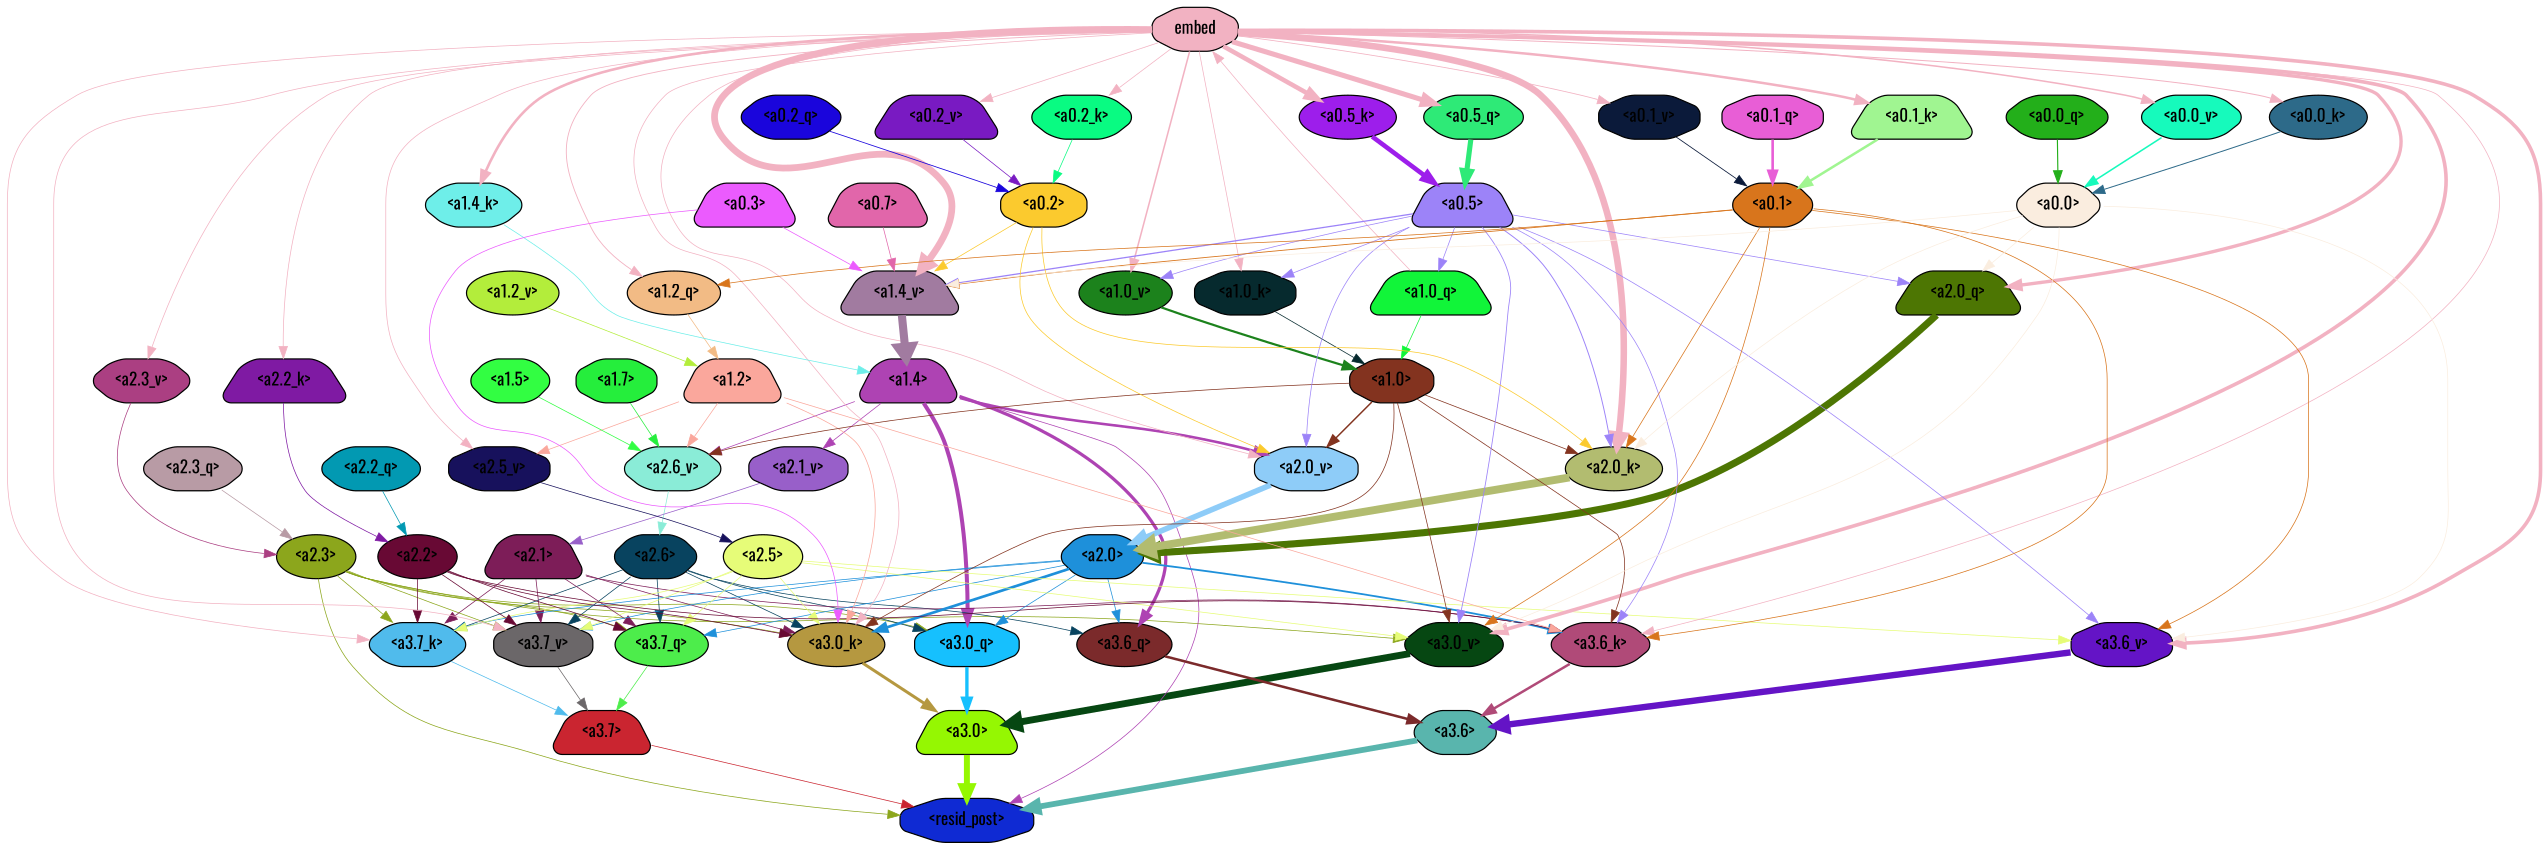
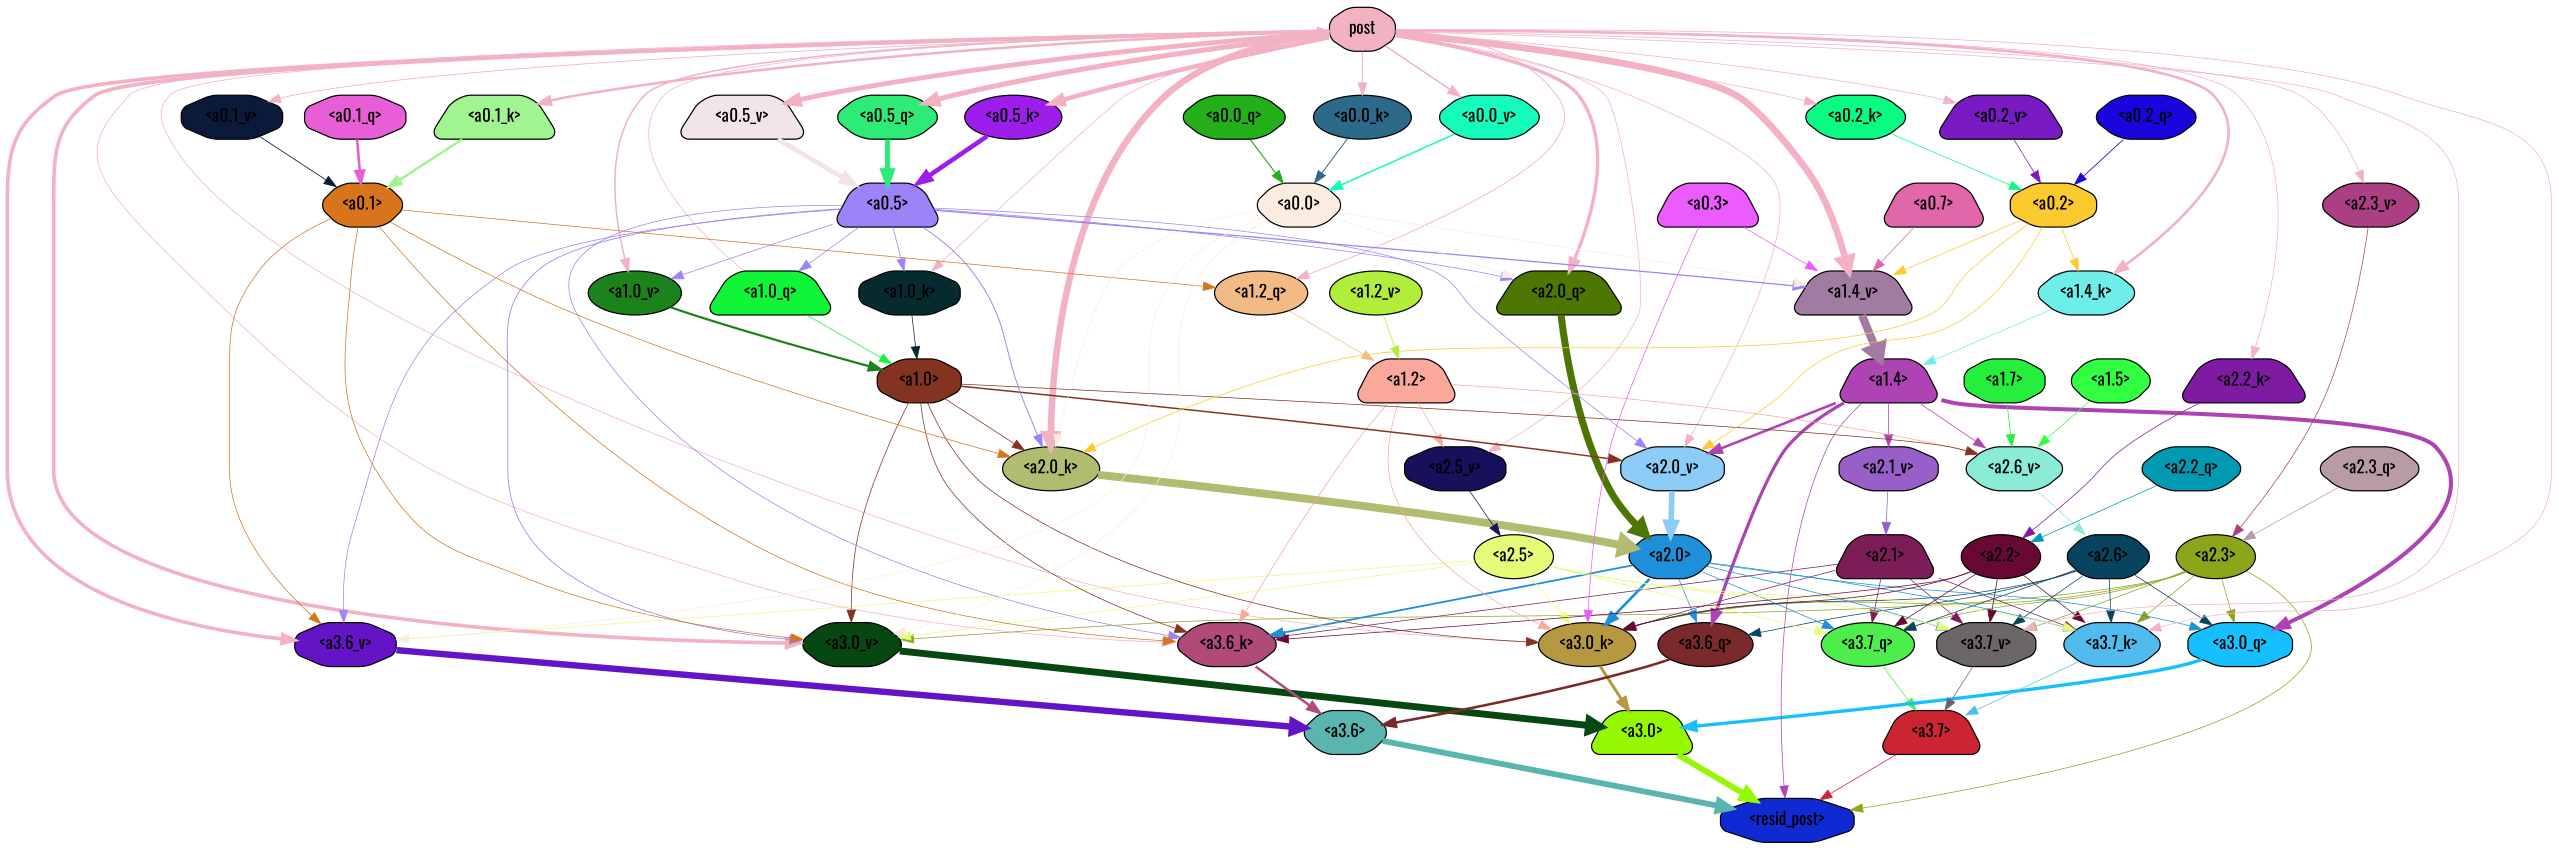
(1195, 29) -> (1362, 29)
none -> (742, 117)
none -> (2068, 243)
(1346, 244) -> none
